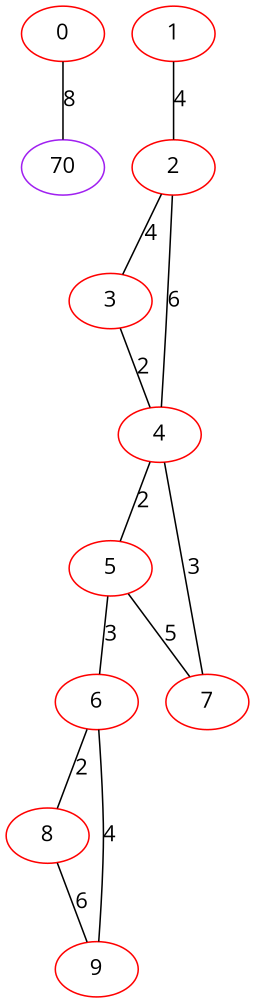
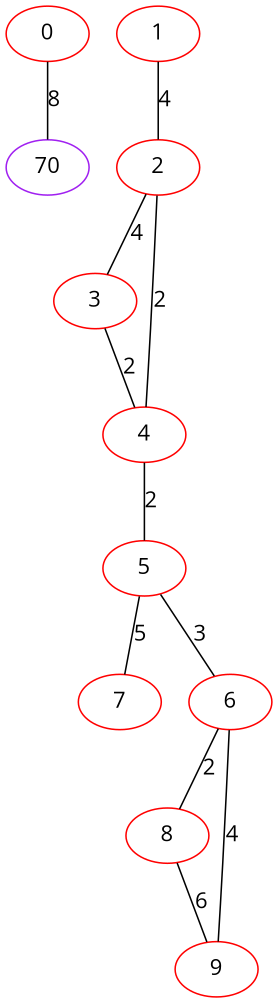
(174, 301) -> (161, 301)
(184, 568) -> none
